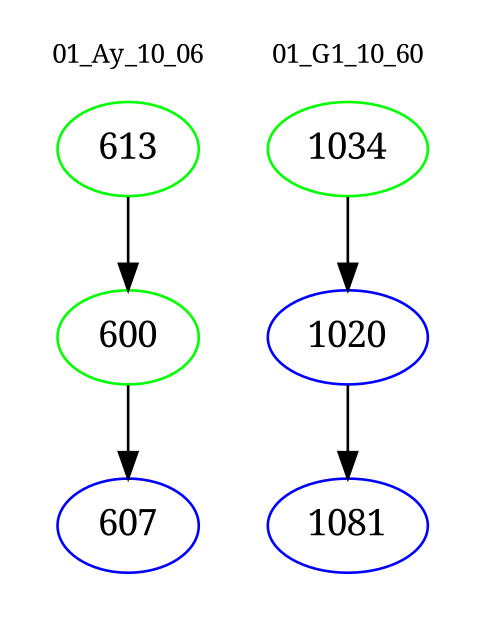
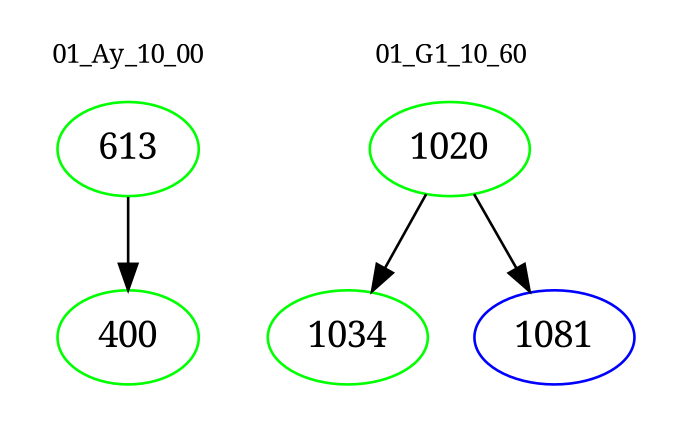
(128, 56) -> (128, 56)
(348, 230) -> (406, 231)
(128, 337) -> (128, 337)
(348, 337) -> (450, 149)
(128, 526) -> none
